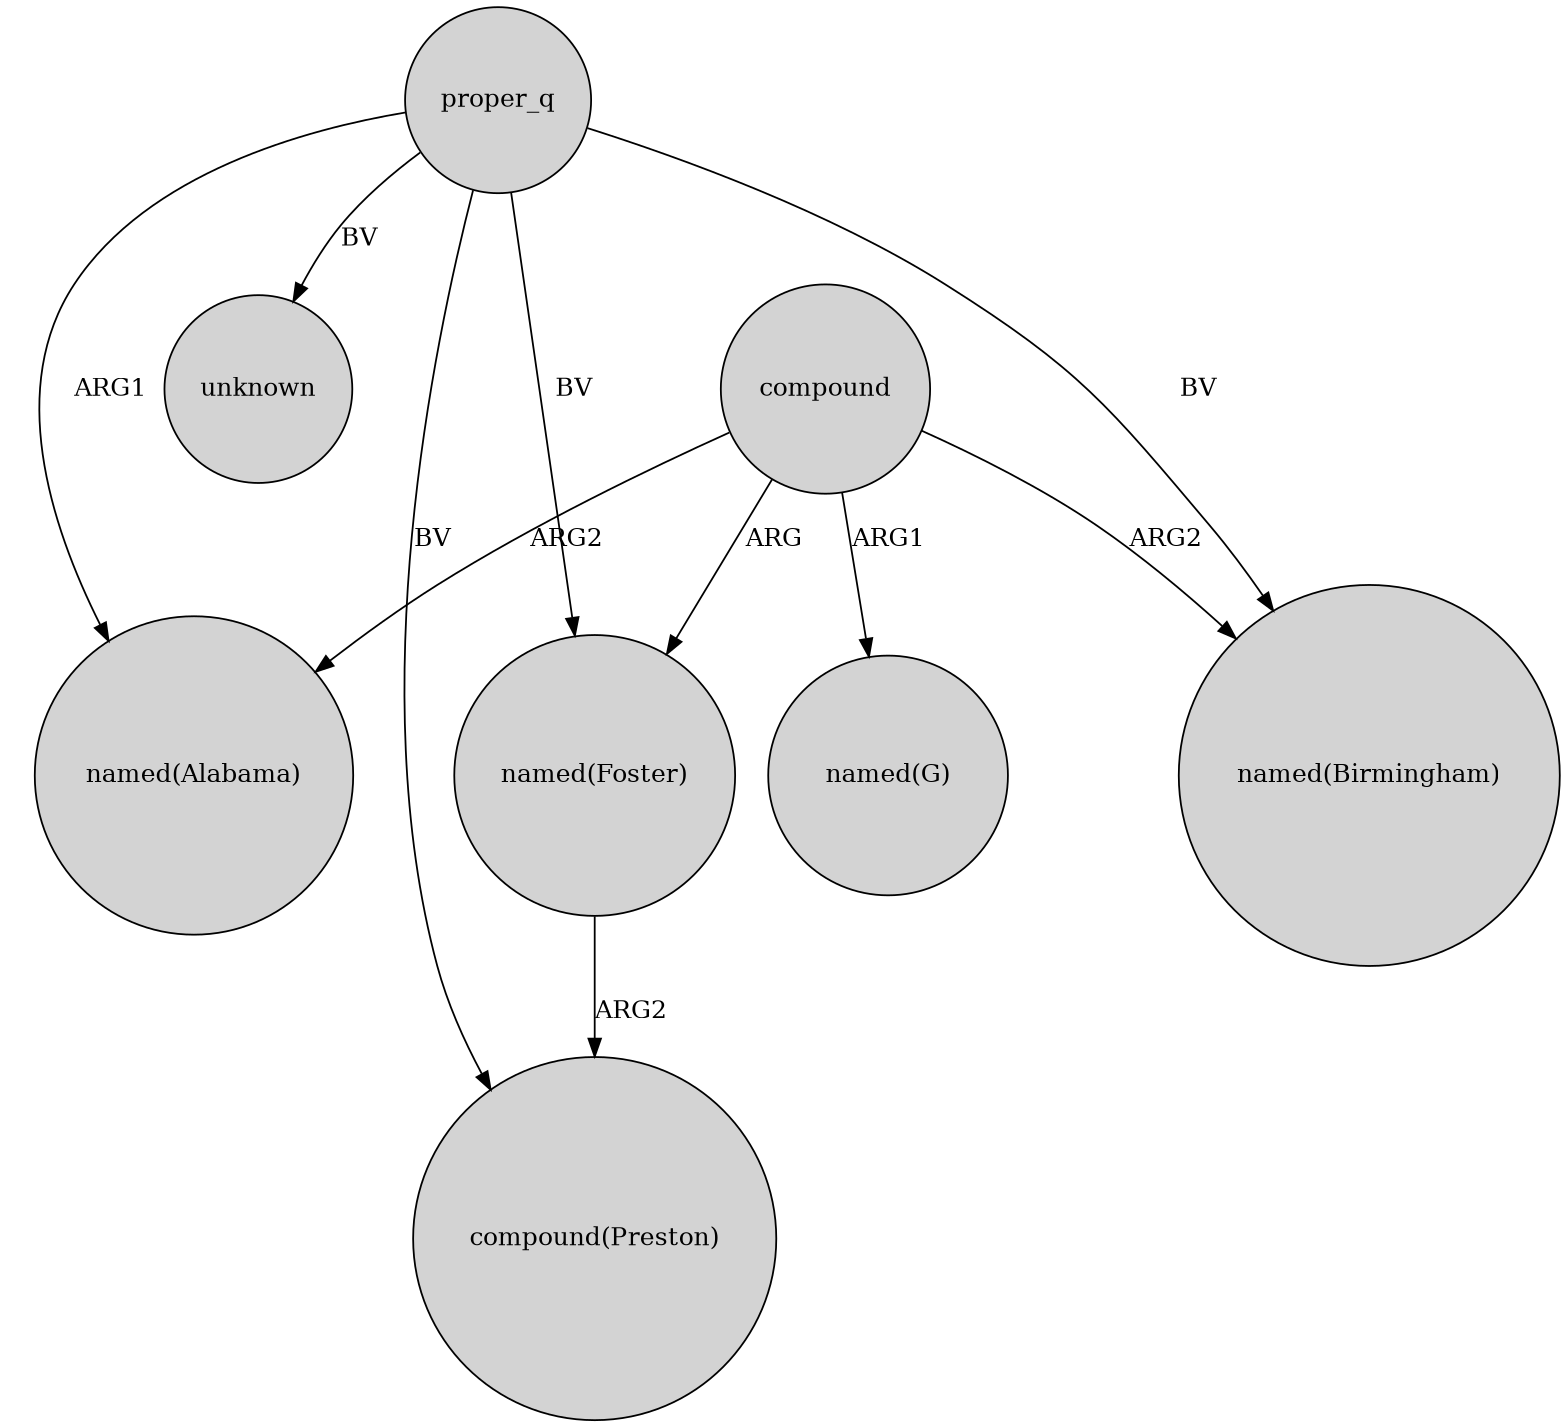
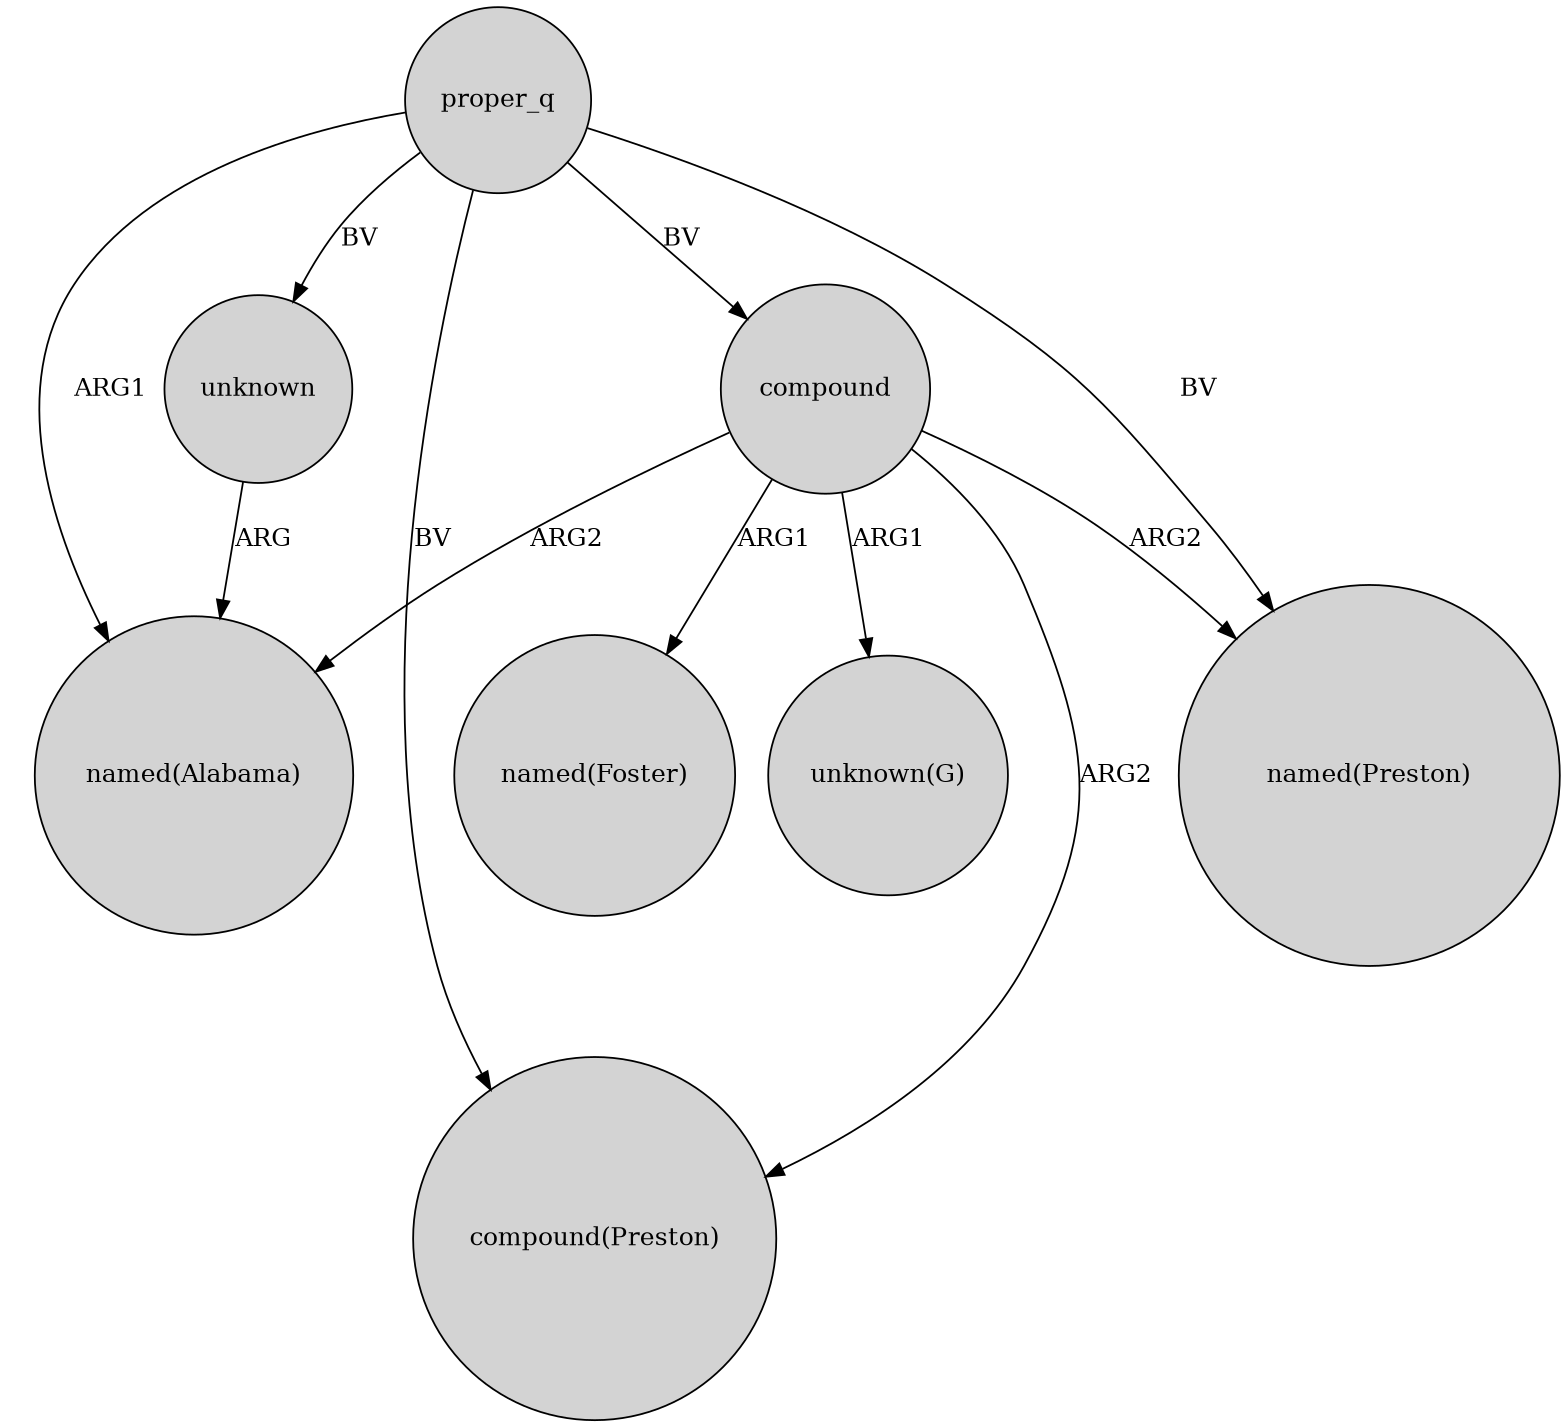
(542, 405) -> (650, 235)
(774, 539) -> (774, 539)
none -> (233, 541)
(888, 775) -> (888, 775)
(1369, 775) -> (1369, 775)
(595, 977) -> (1072, 847)
